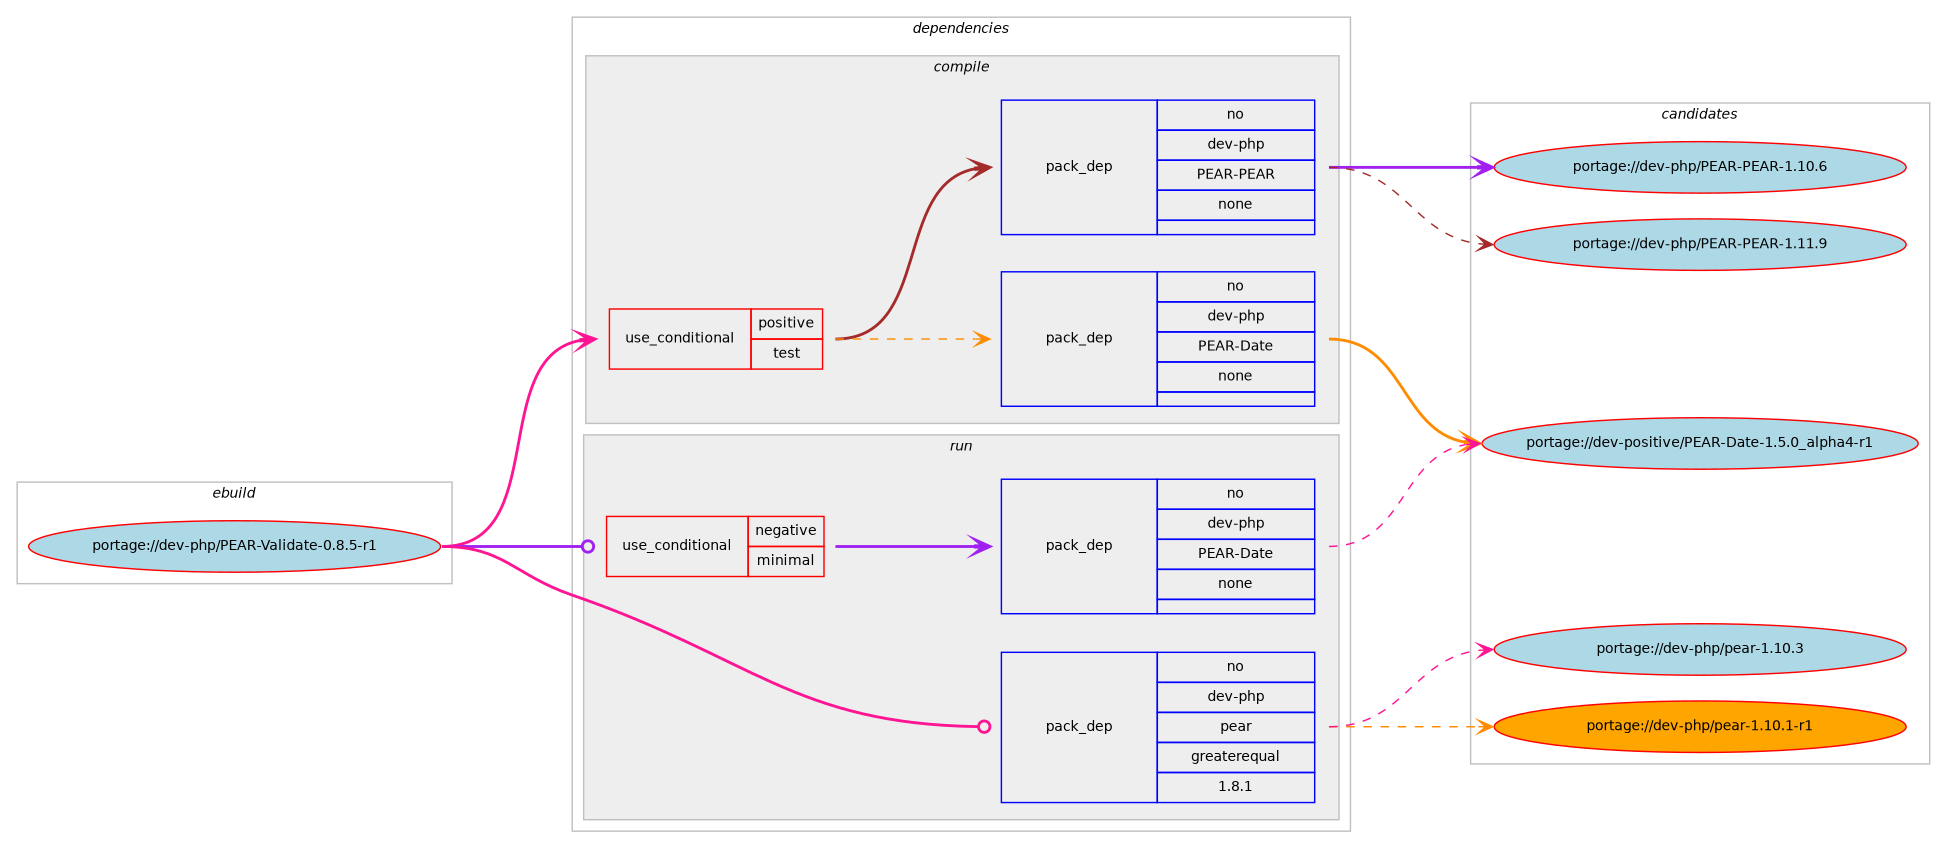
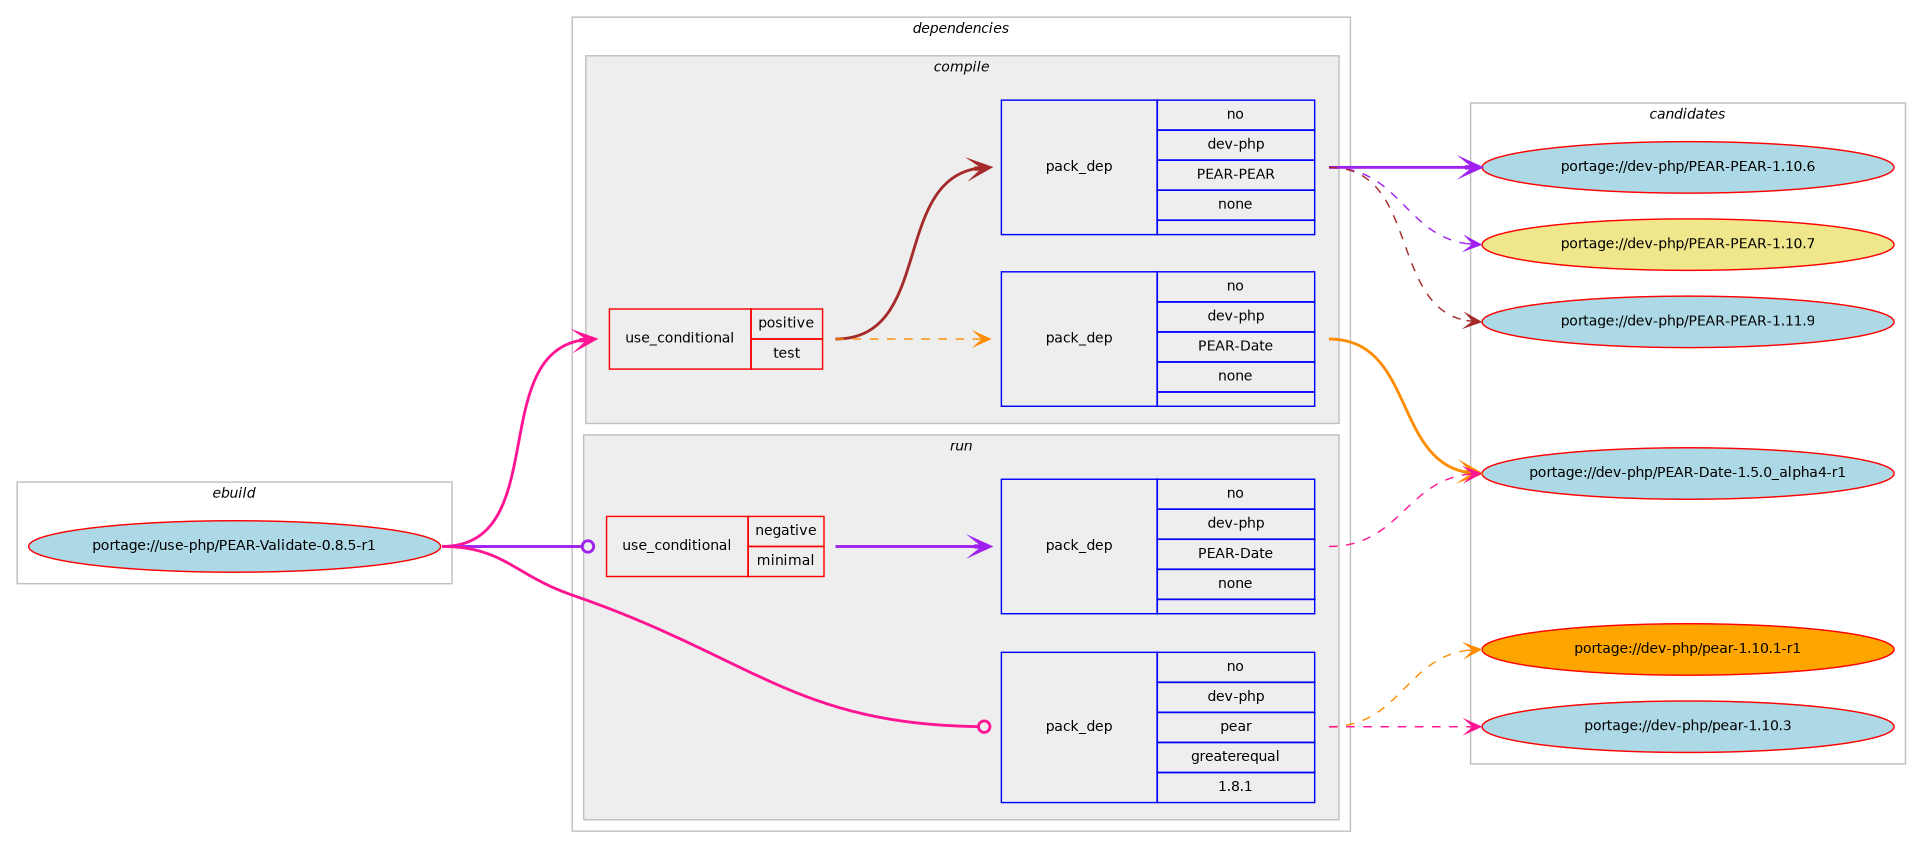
none -> (1688, 245)
(1700, 443) -> (1688, 474)
(235, 546) -> (235, 546)
